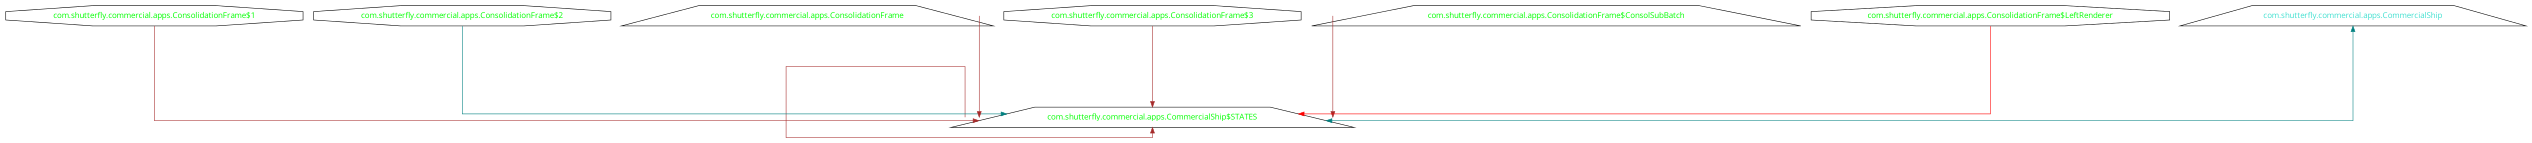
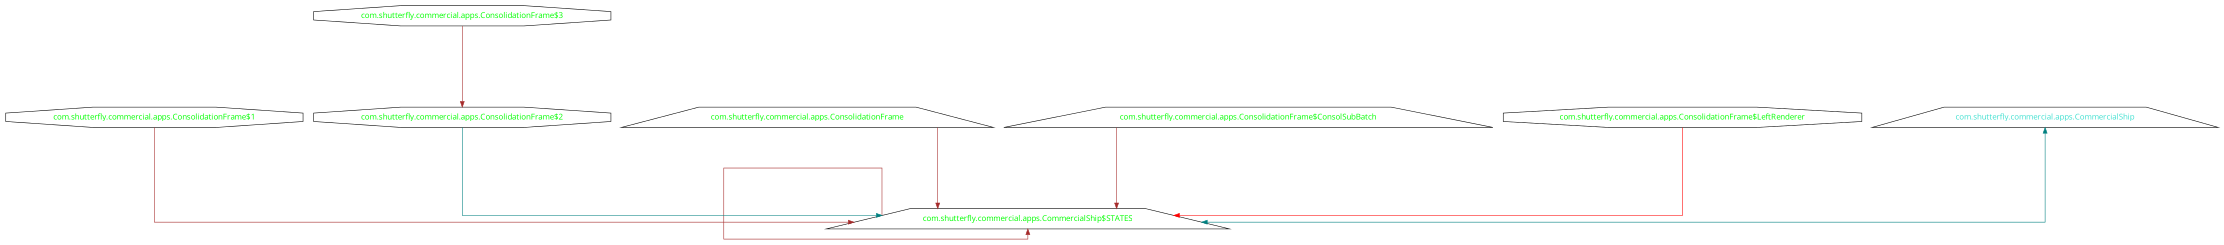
(1152, 64) -> (462, 64)
